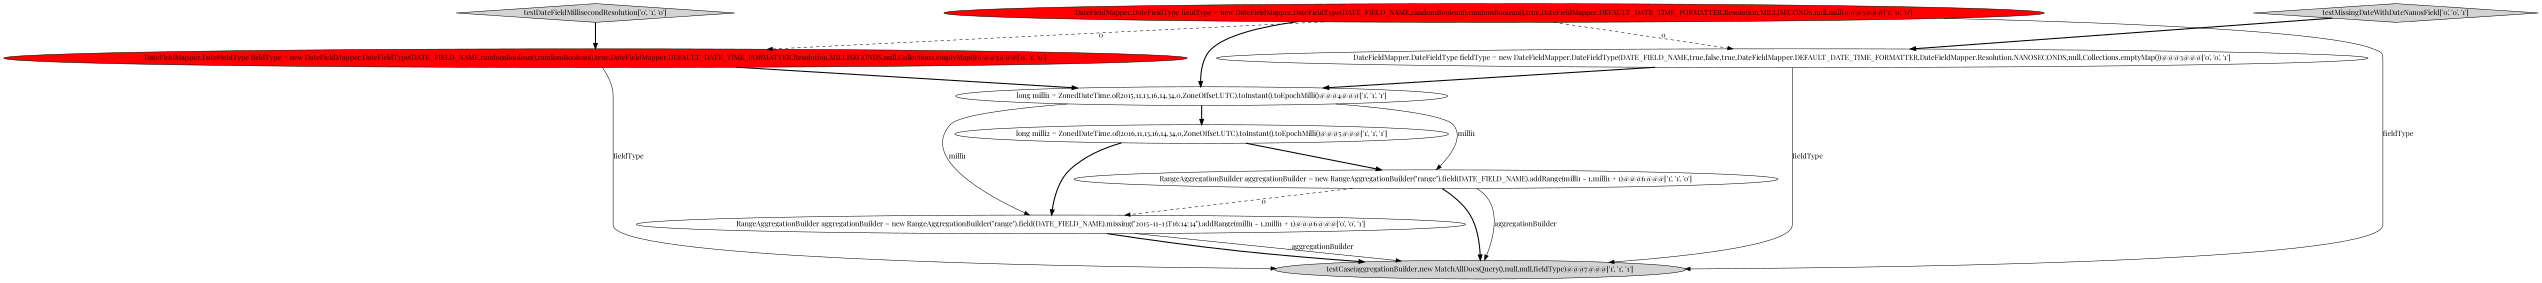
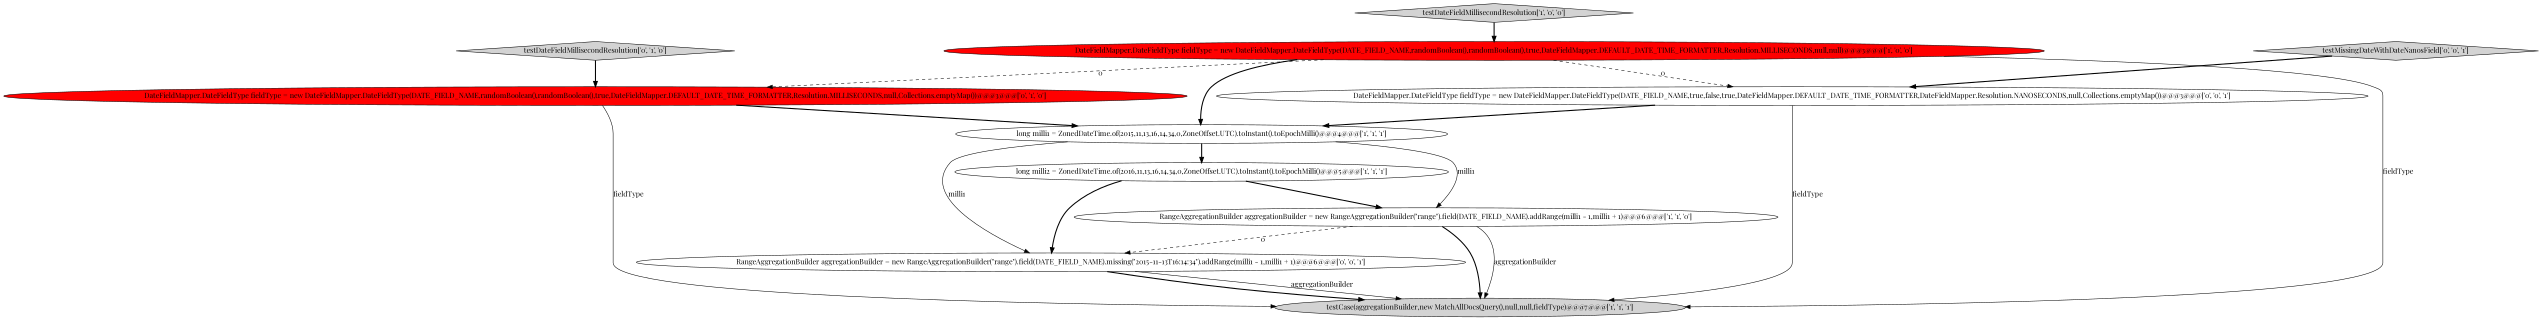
none -> (1494, 13)
